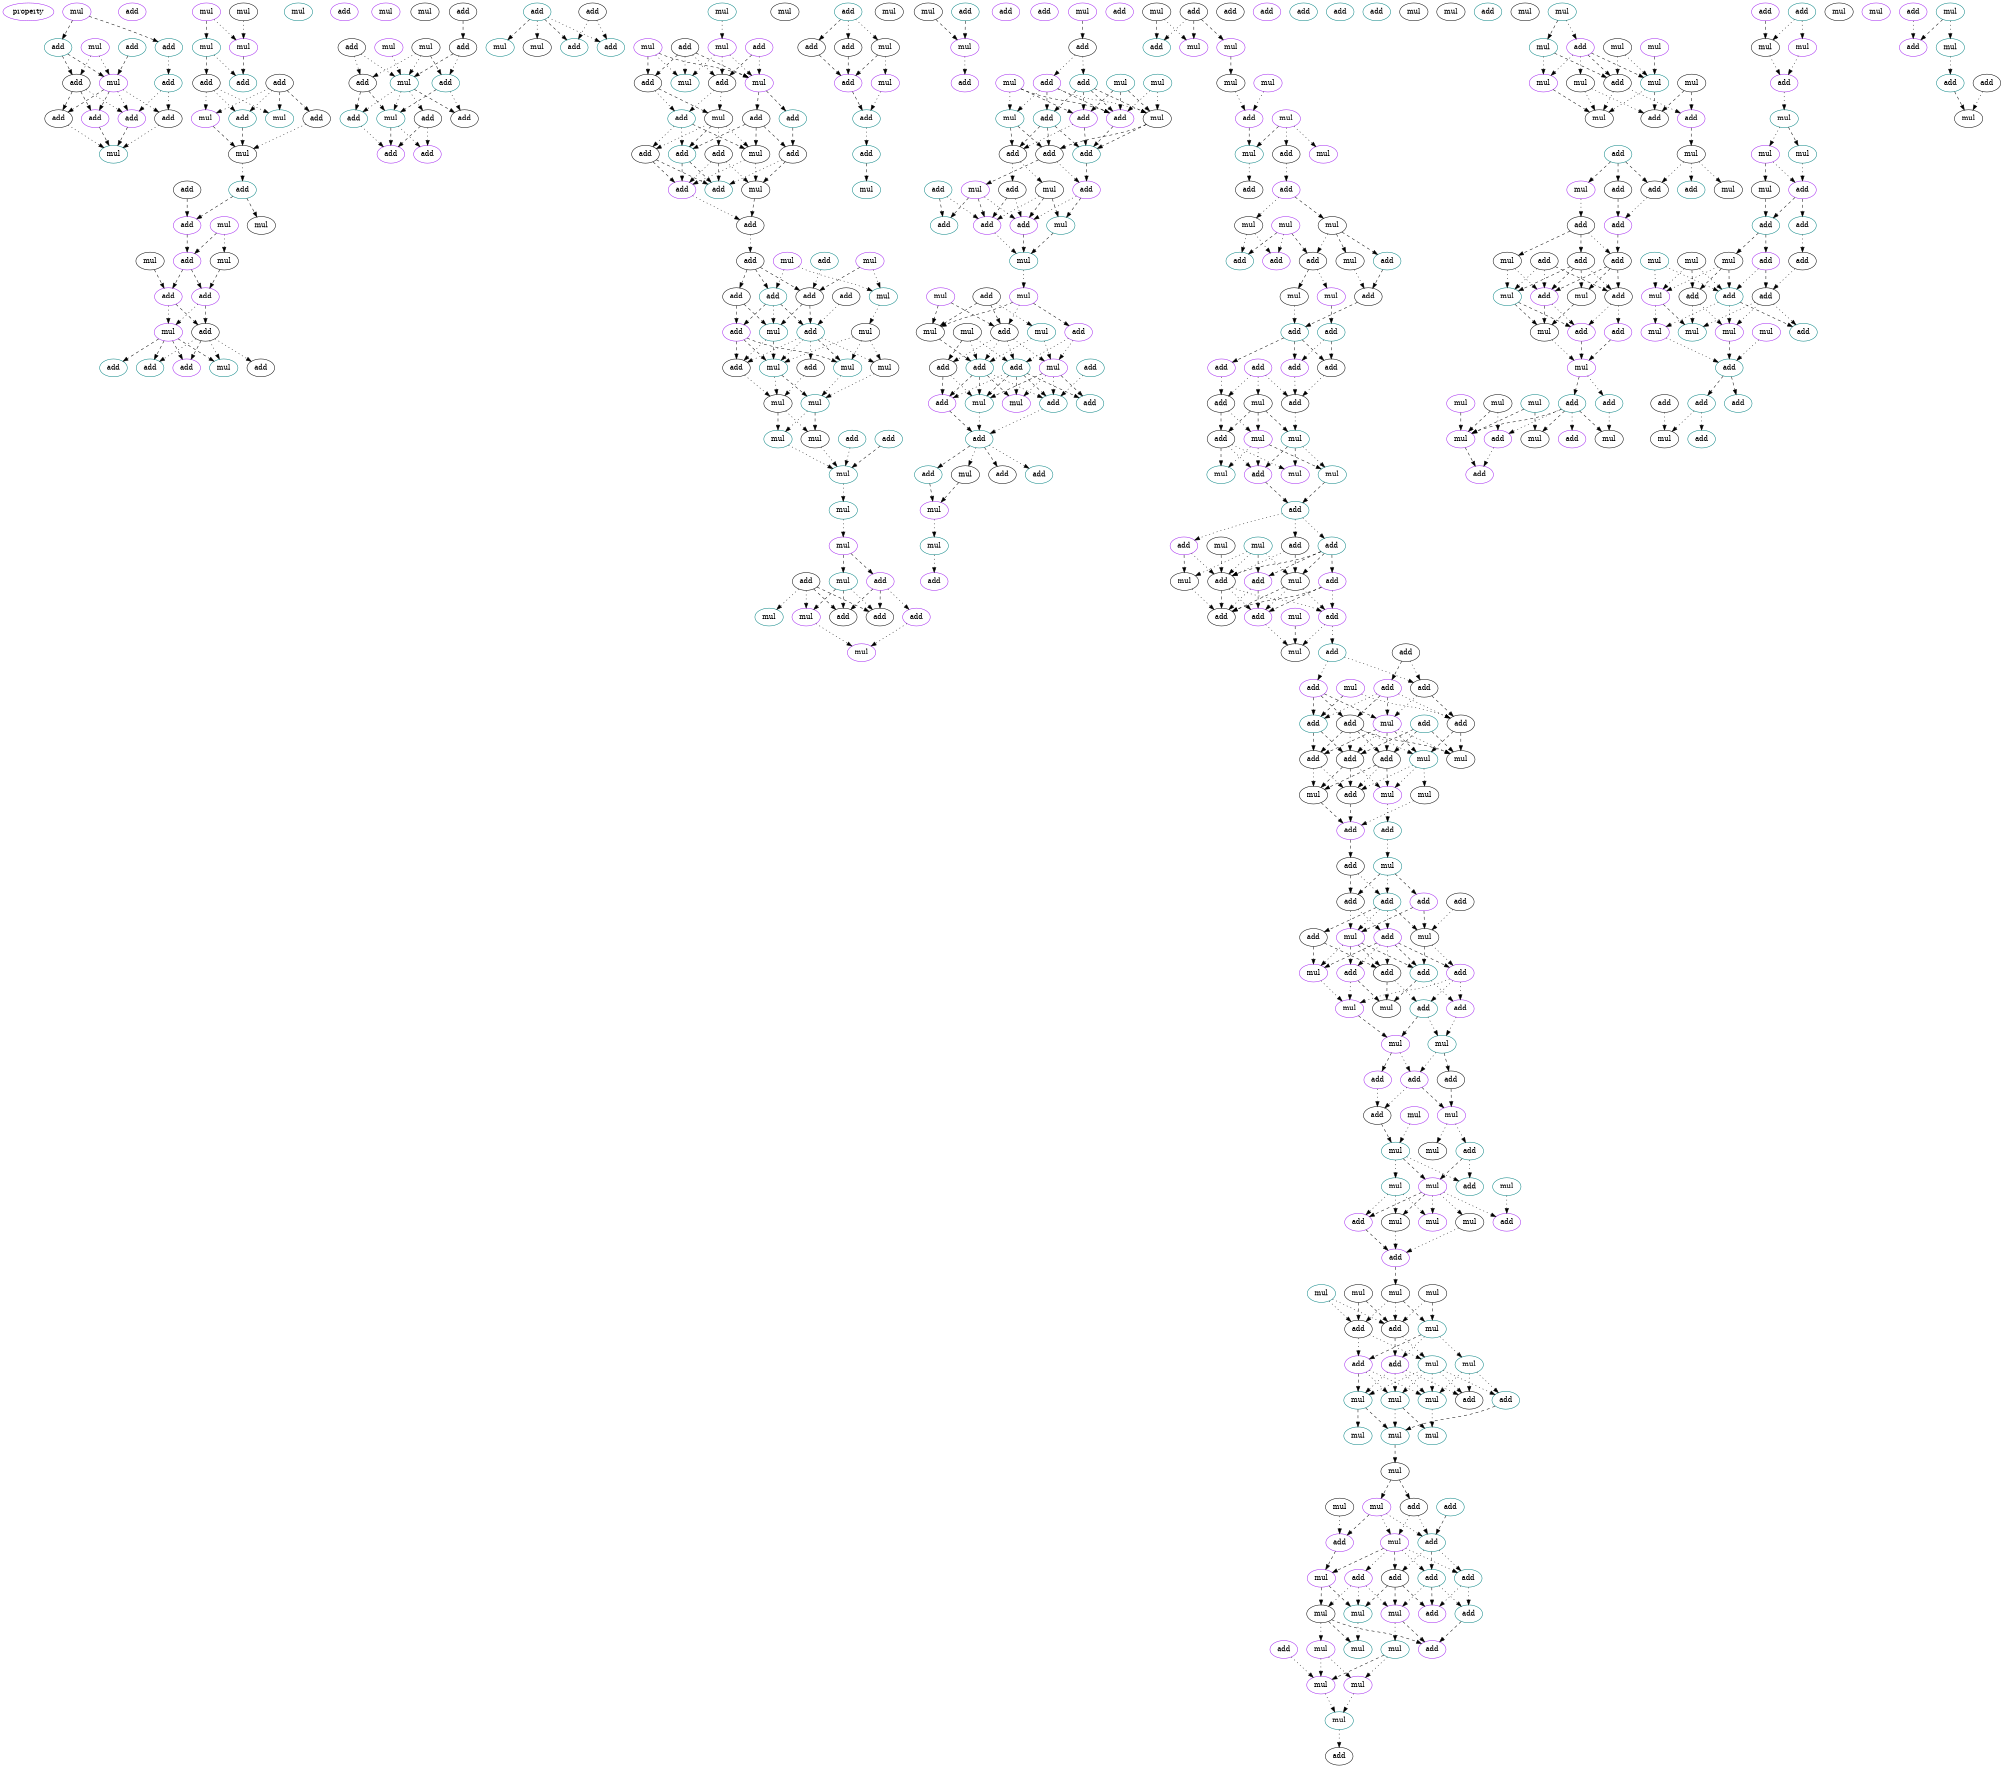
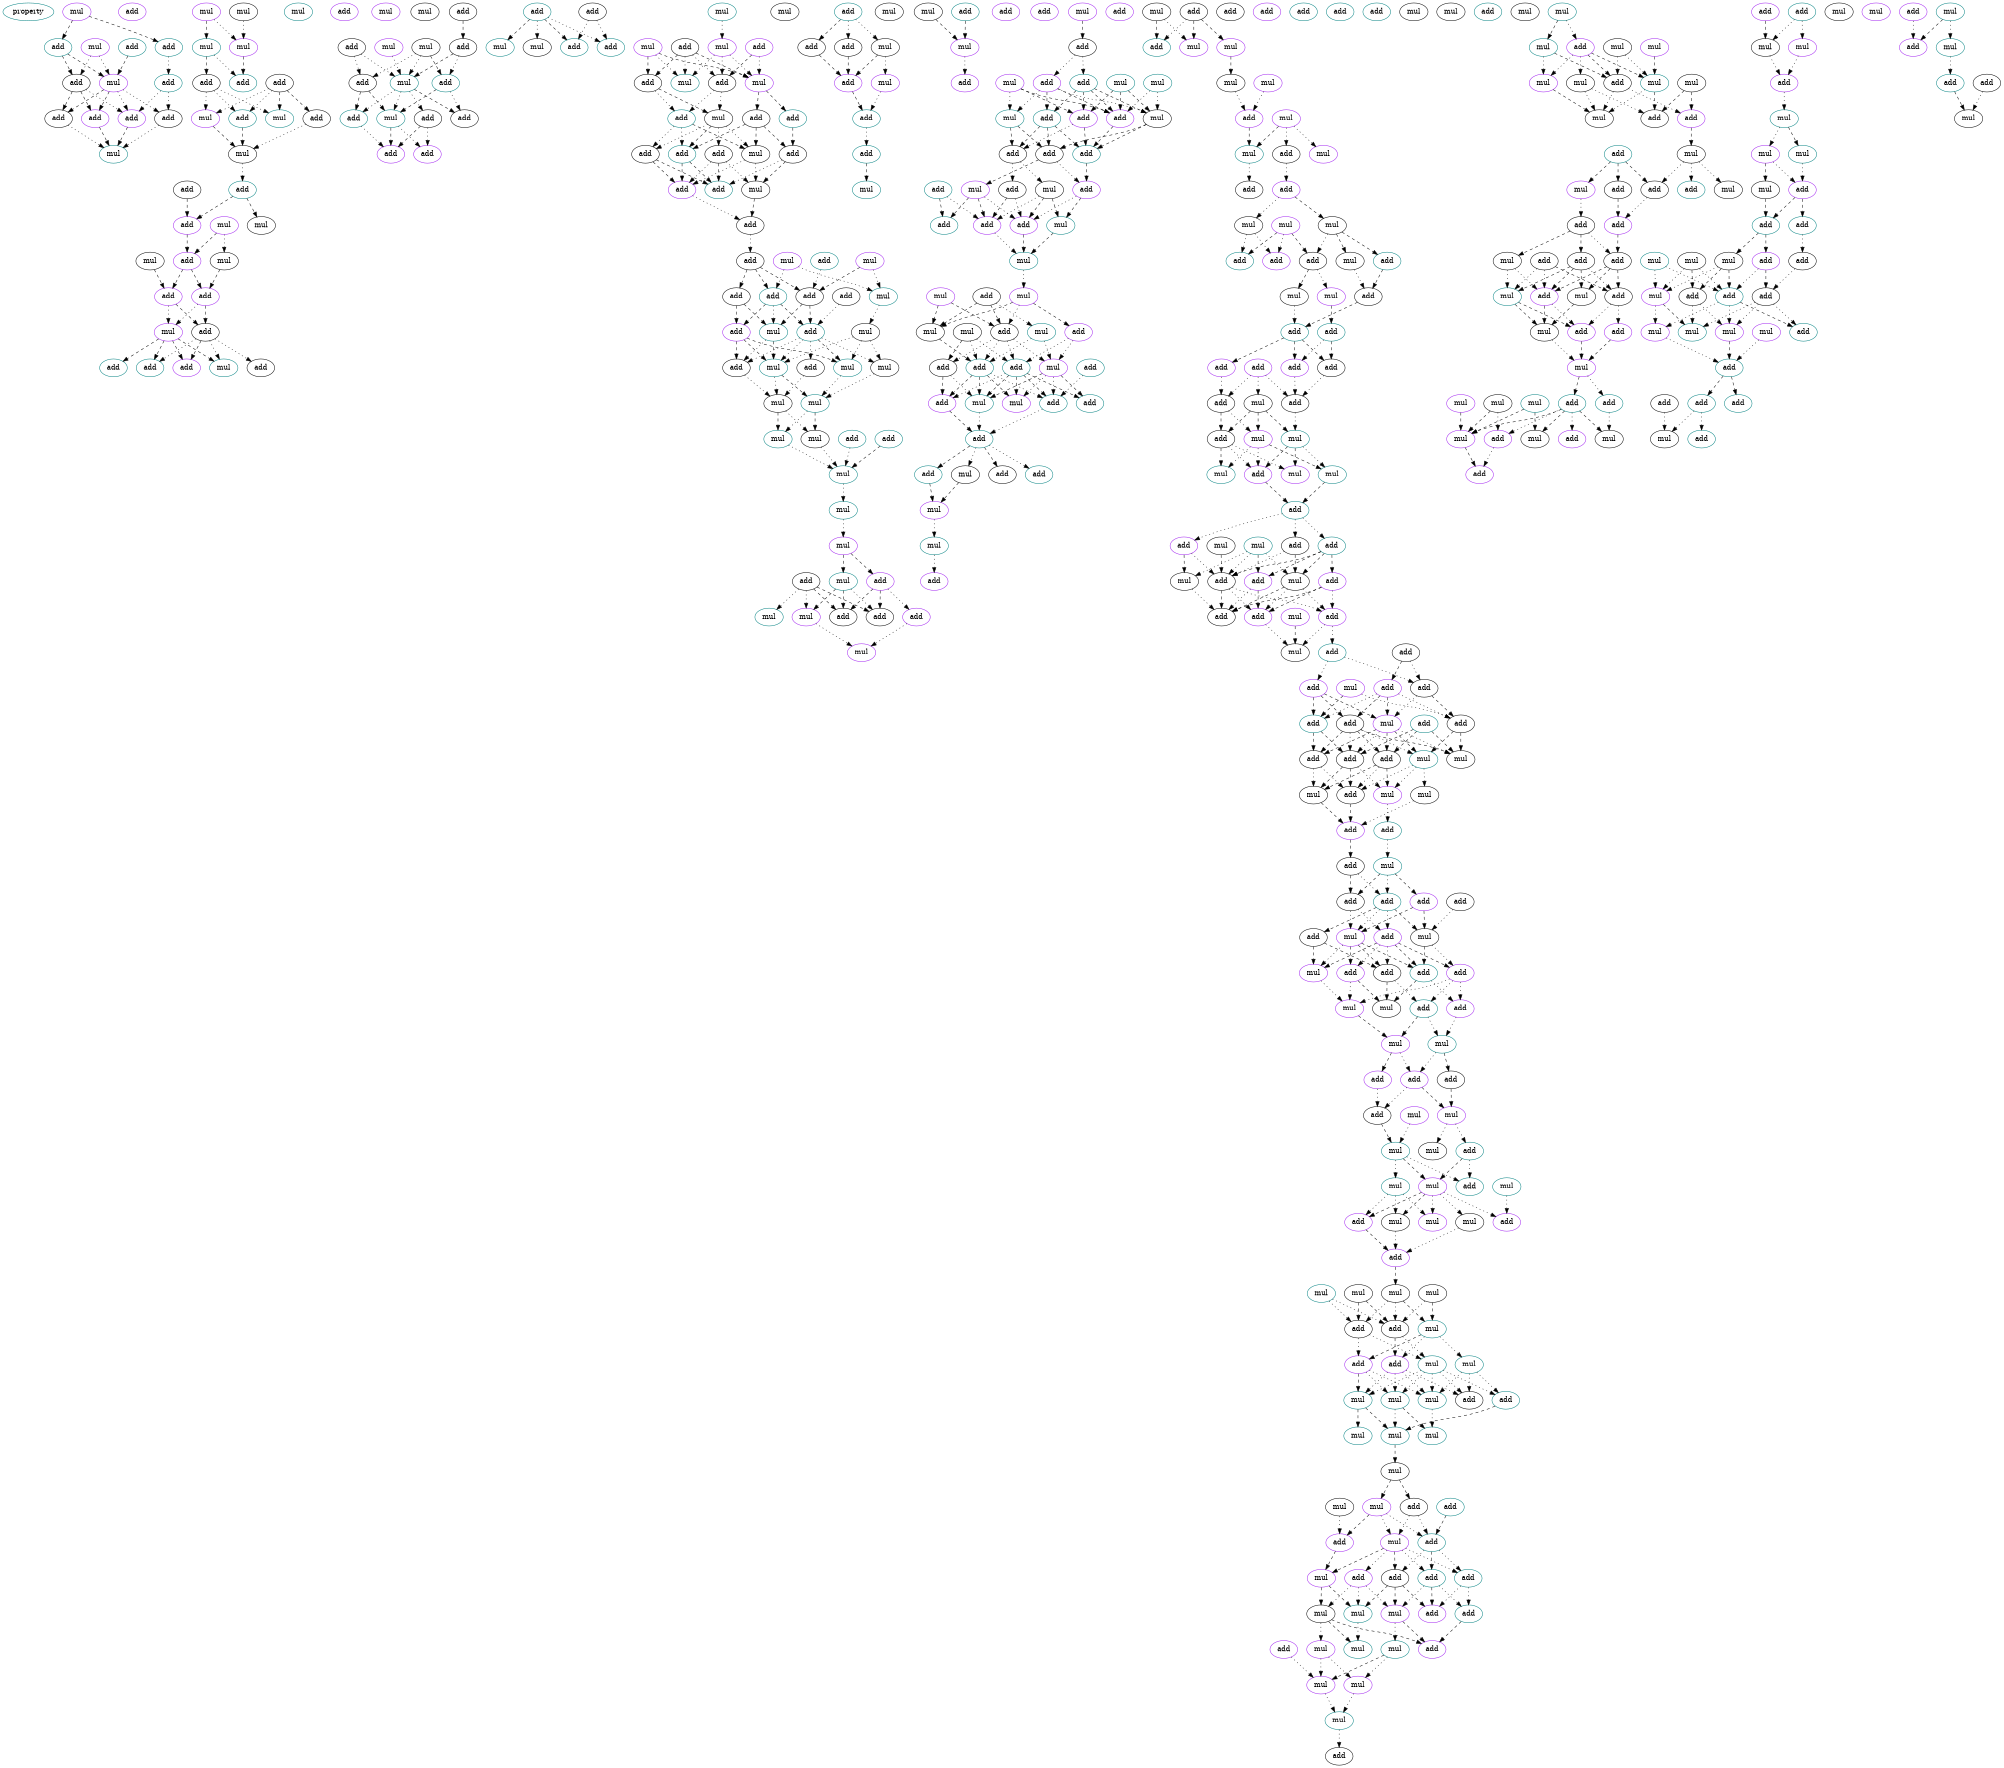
(28, 12) -> (28, 12)
